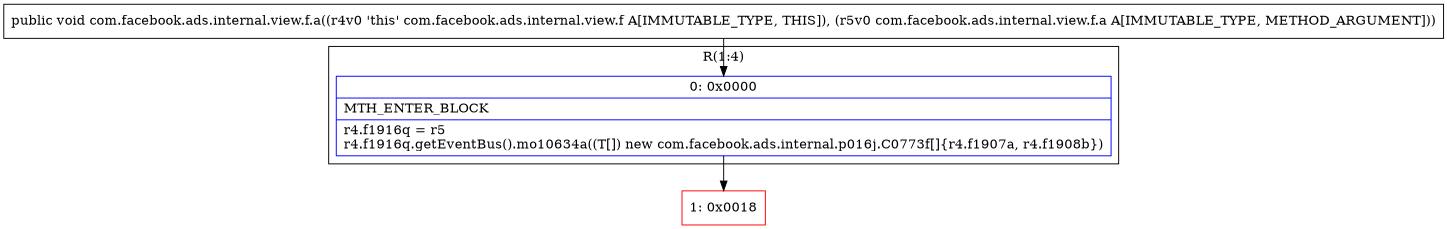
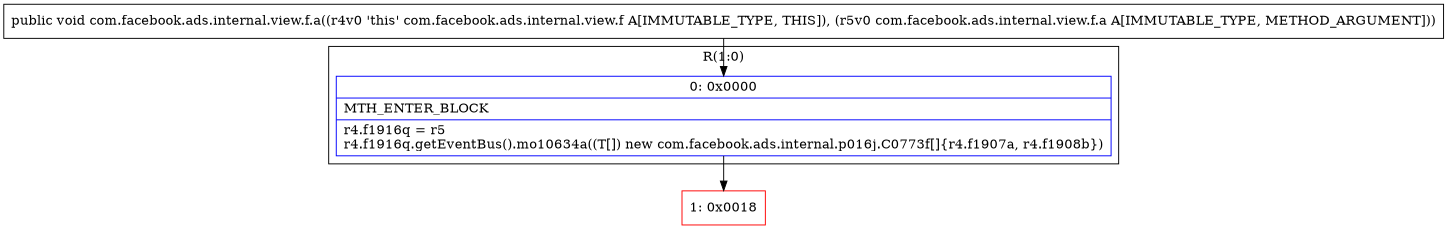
(724, 57) -> (724, 57)
